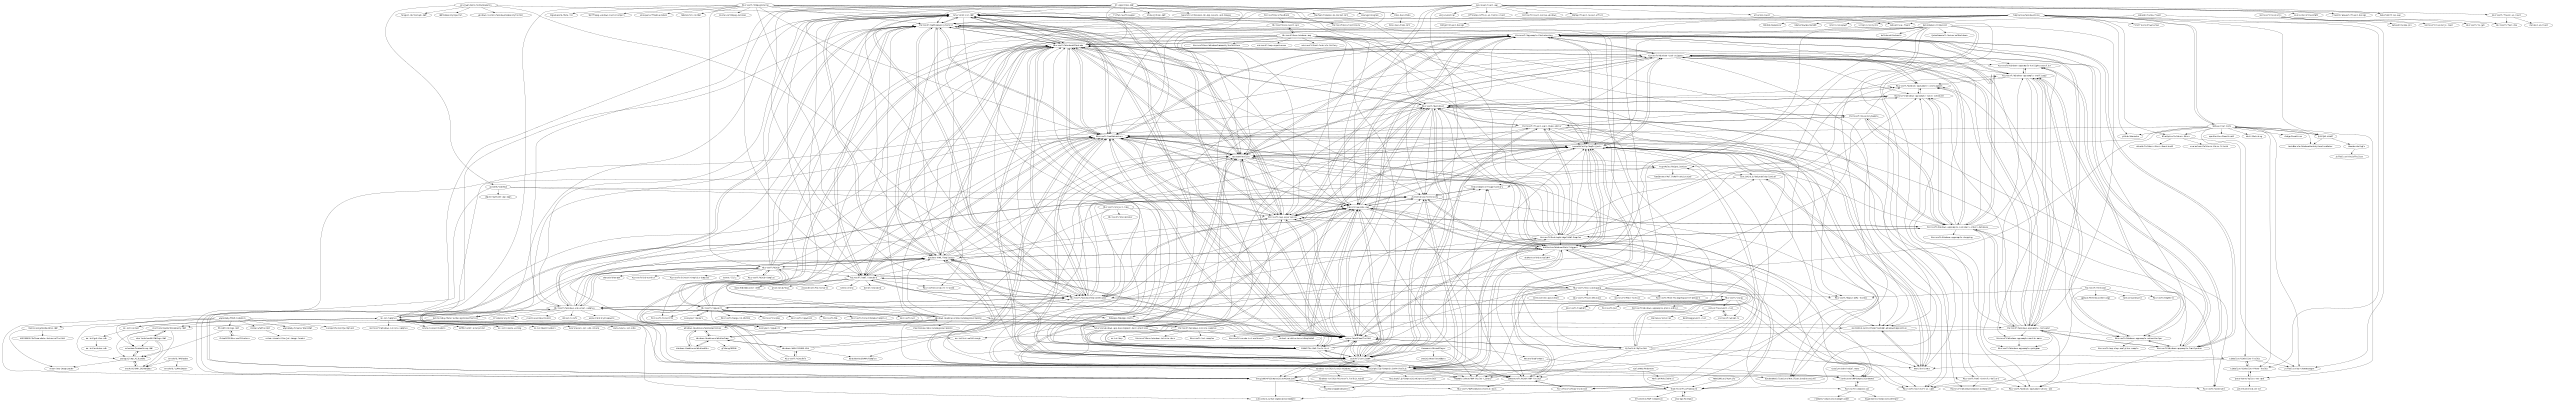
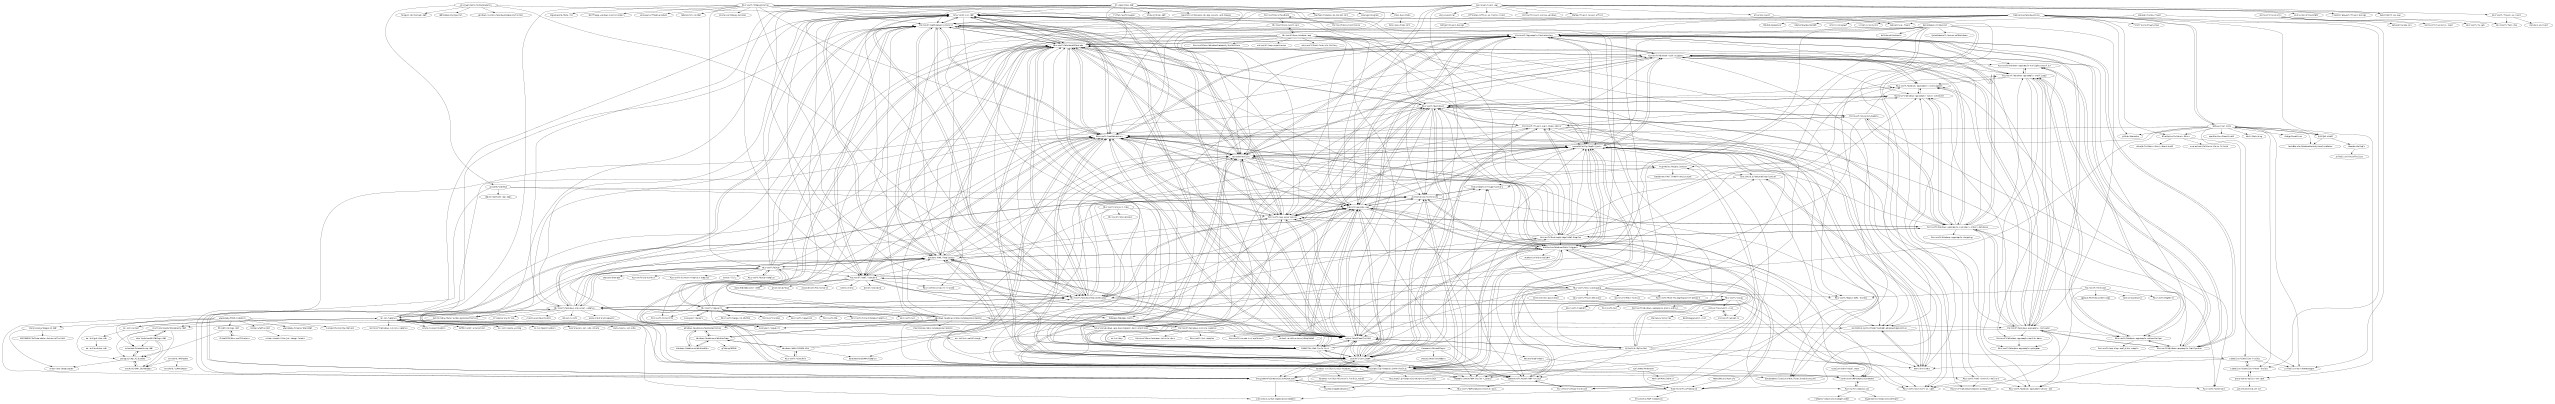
(1310, 20) -> (1312, 20)
(43, 328) -> (43, 328)
(1684, 399) -> none
